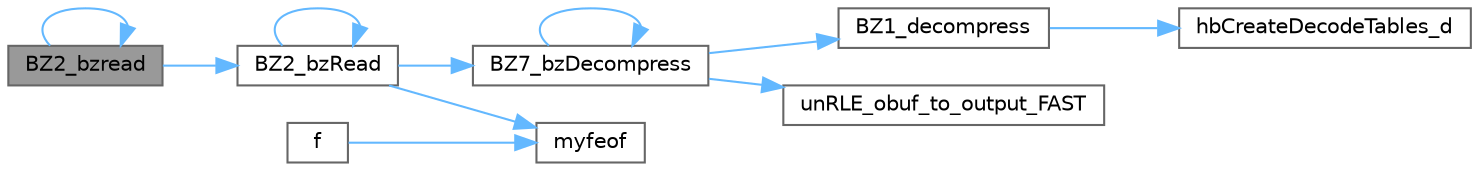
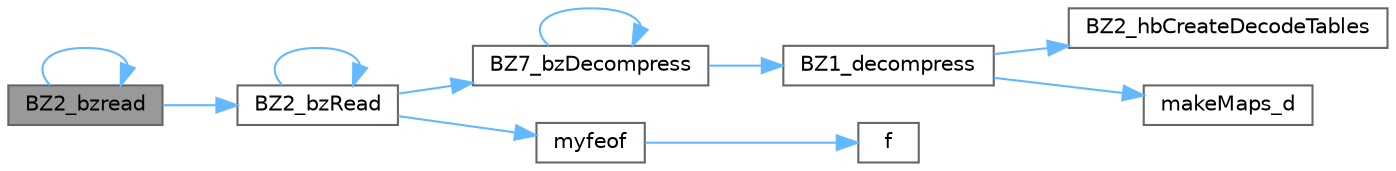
none -> (1228, 28)
(1325, 28) -> (1228, 105)
(944, 105) -> none
(432, 143) -> (741, 143)
